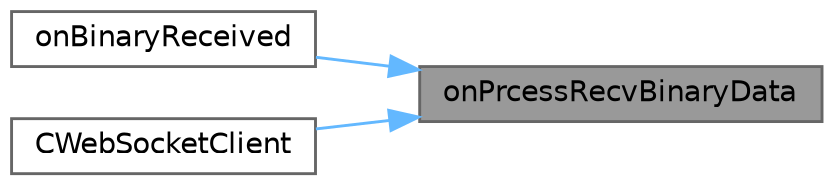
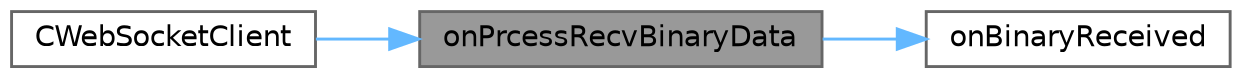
(353, 62) -> (860, 39)
